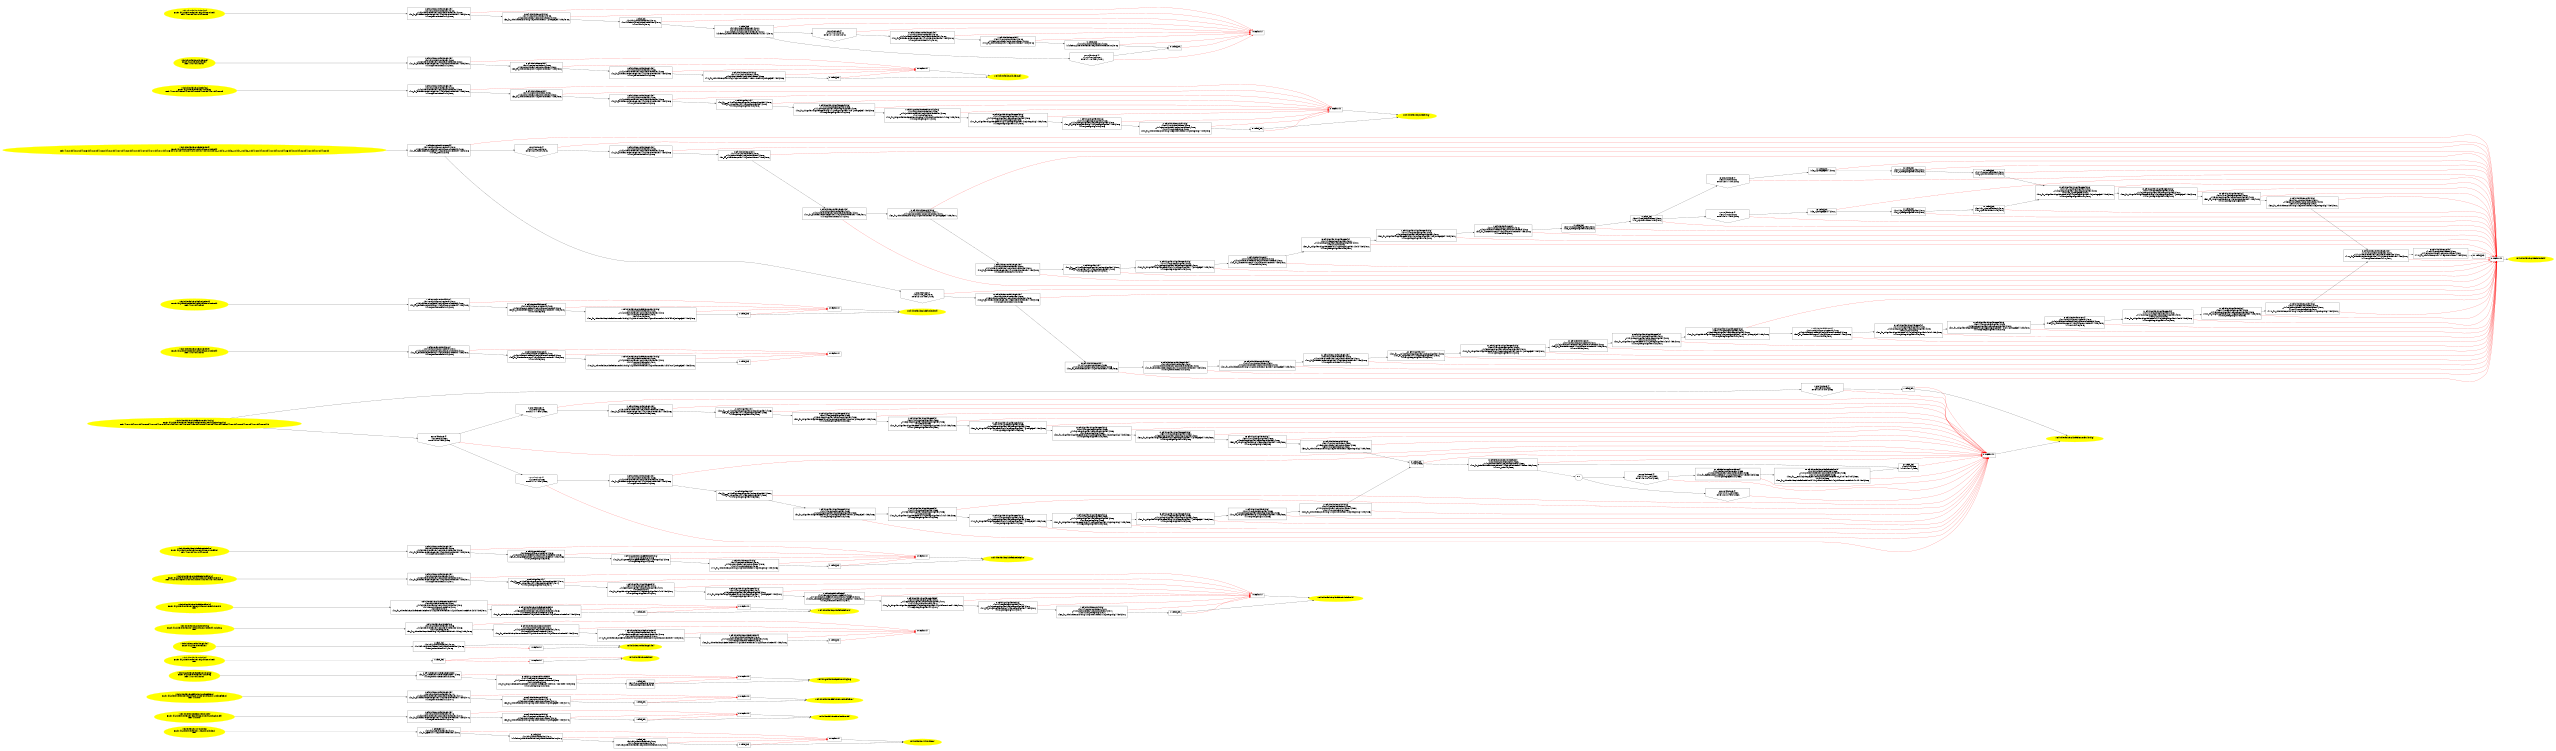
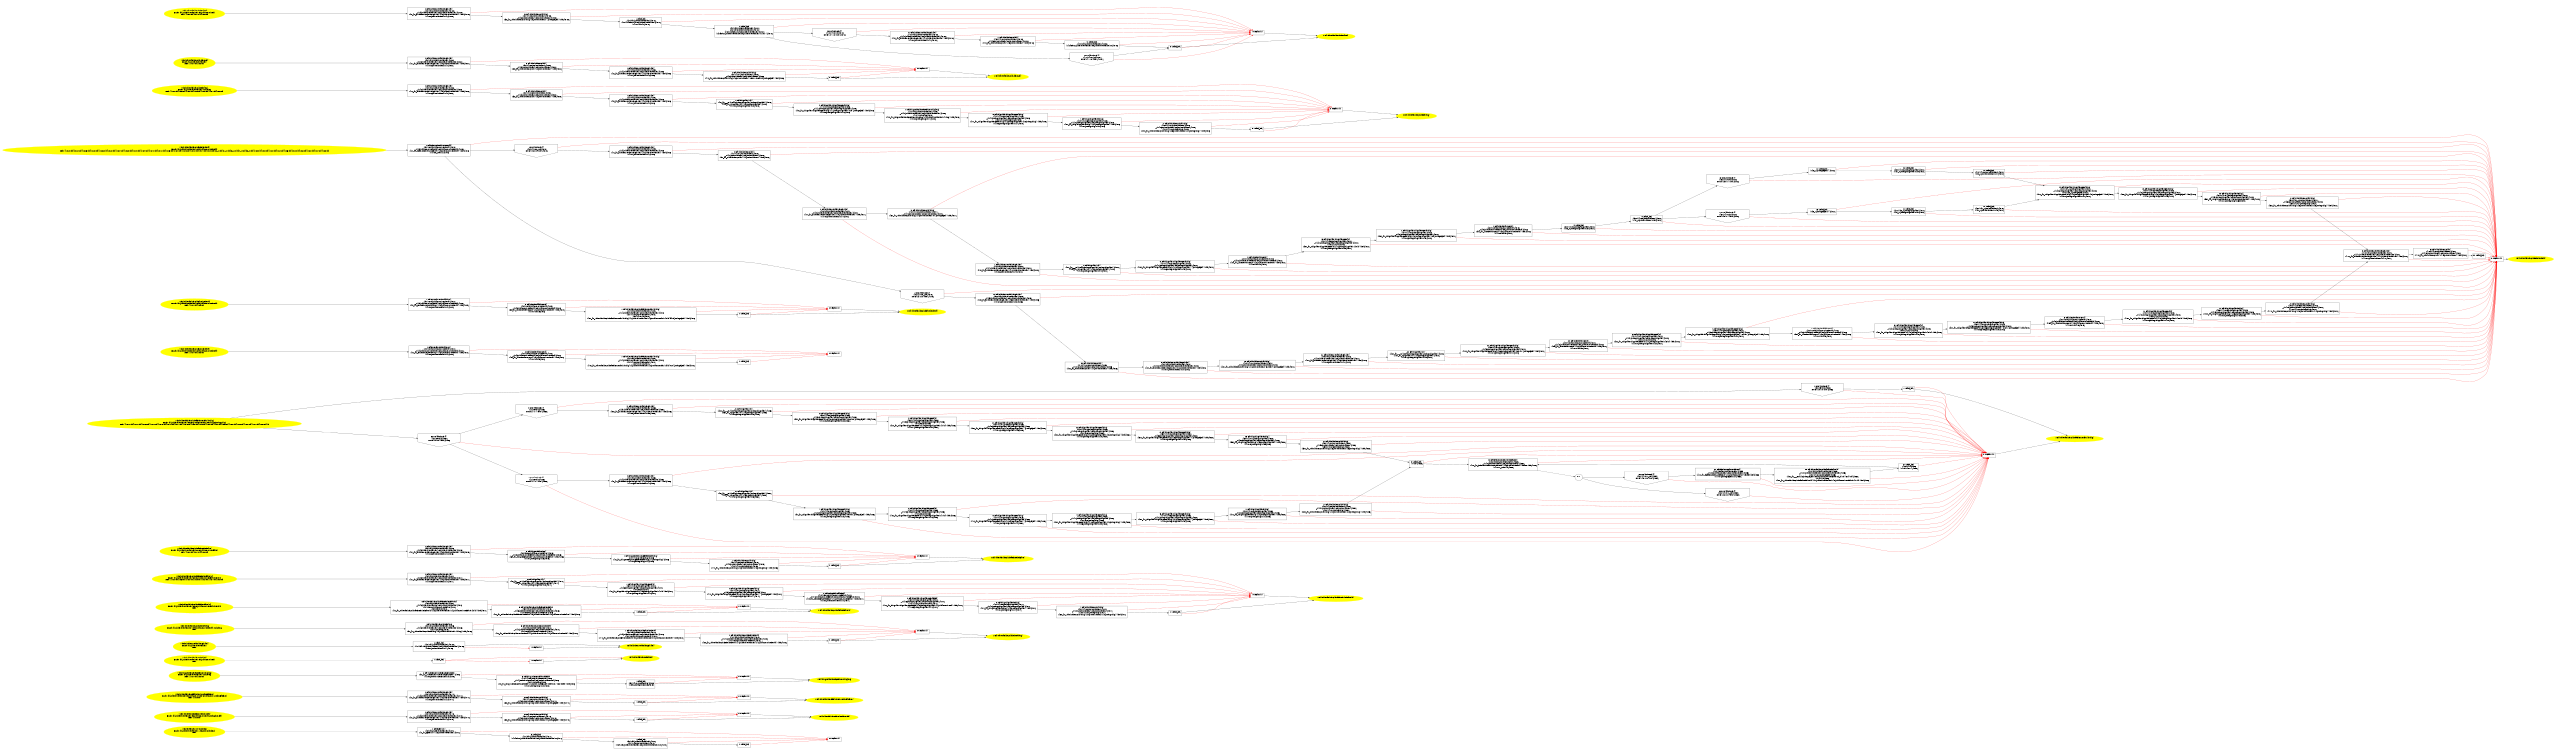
none -> (1336, 36)
none -> (1008, 637)
(922, 742) -> none
